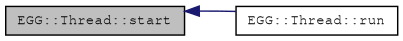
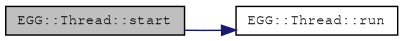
(218, 11) -> (203, 30)
